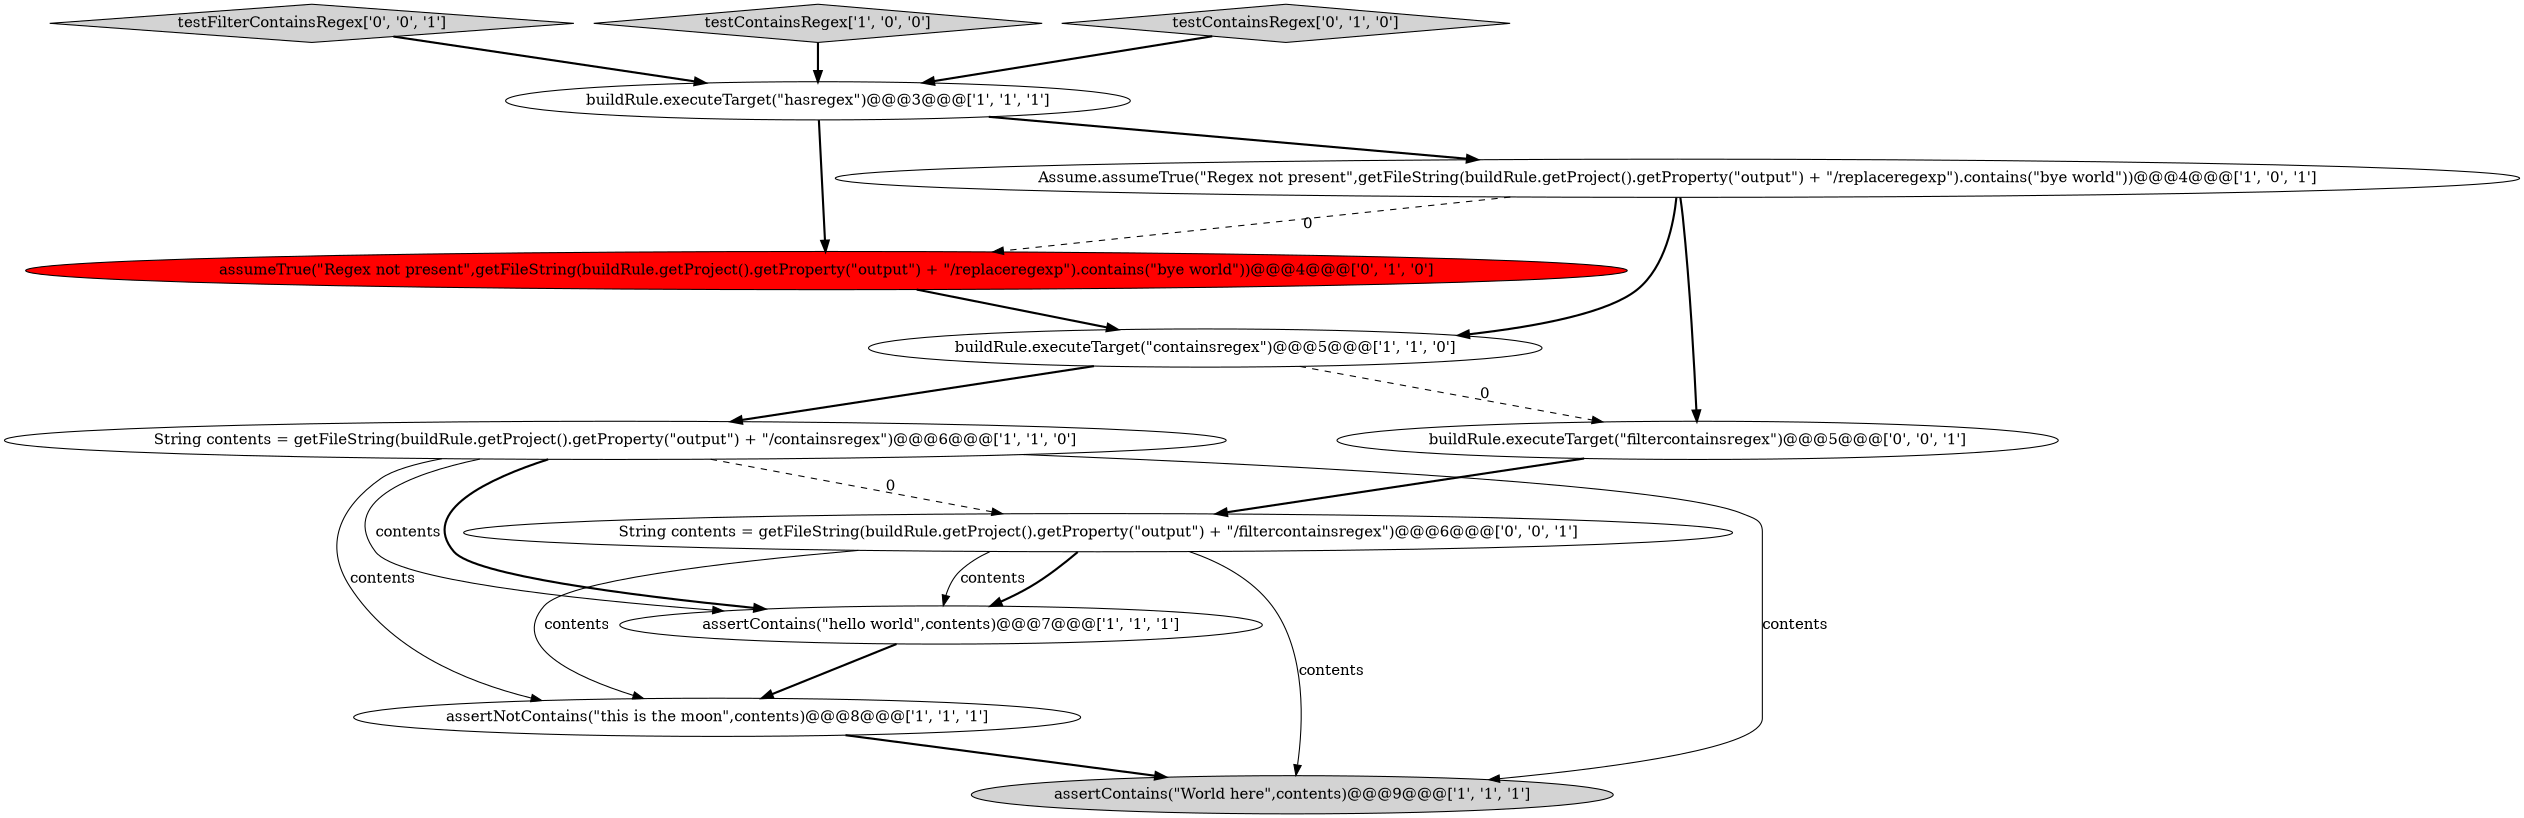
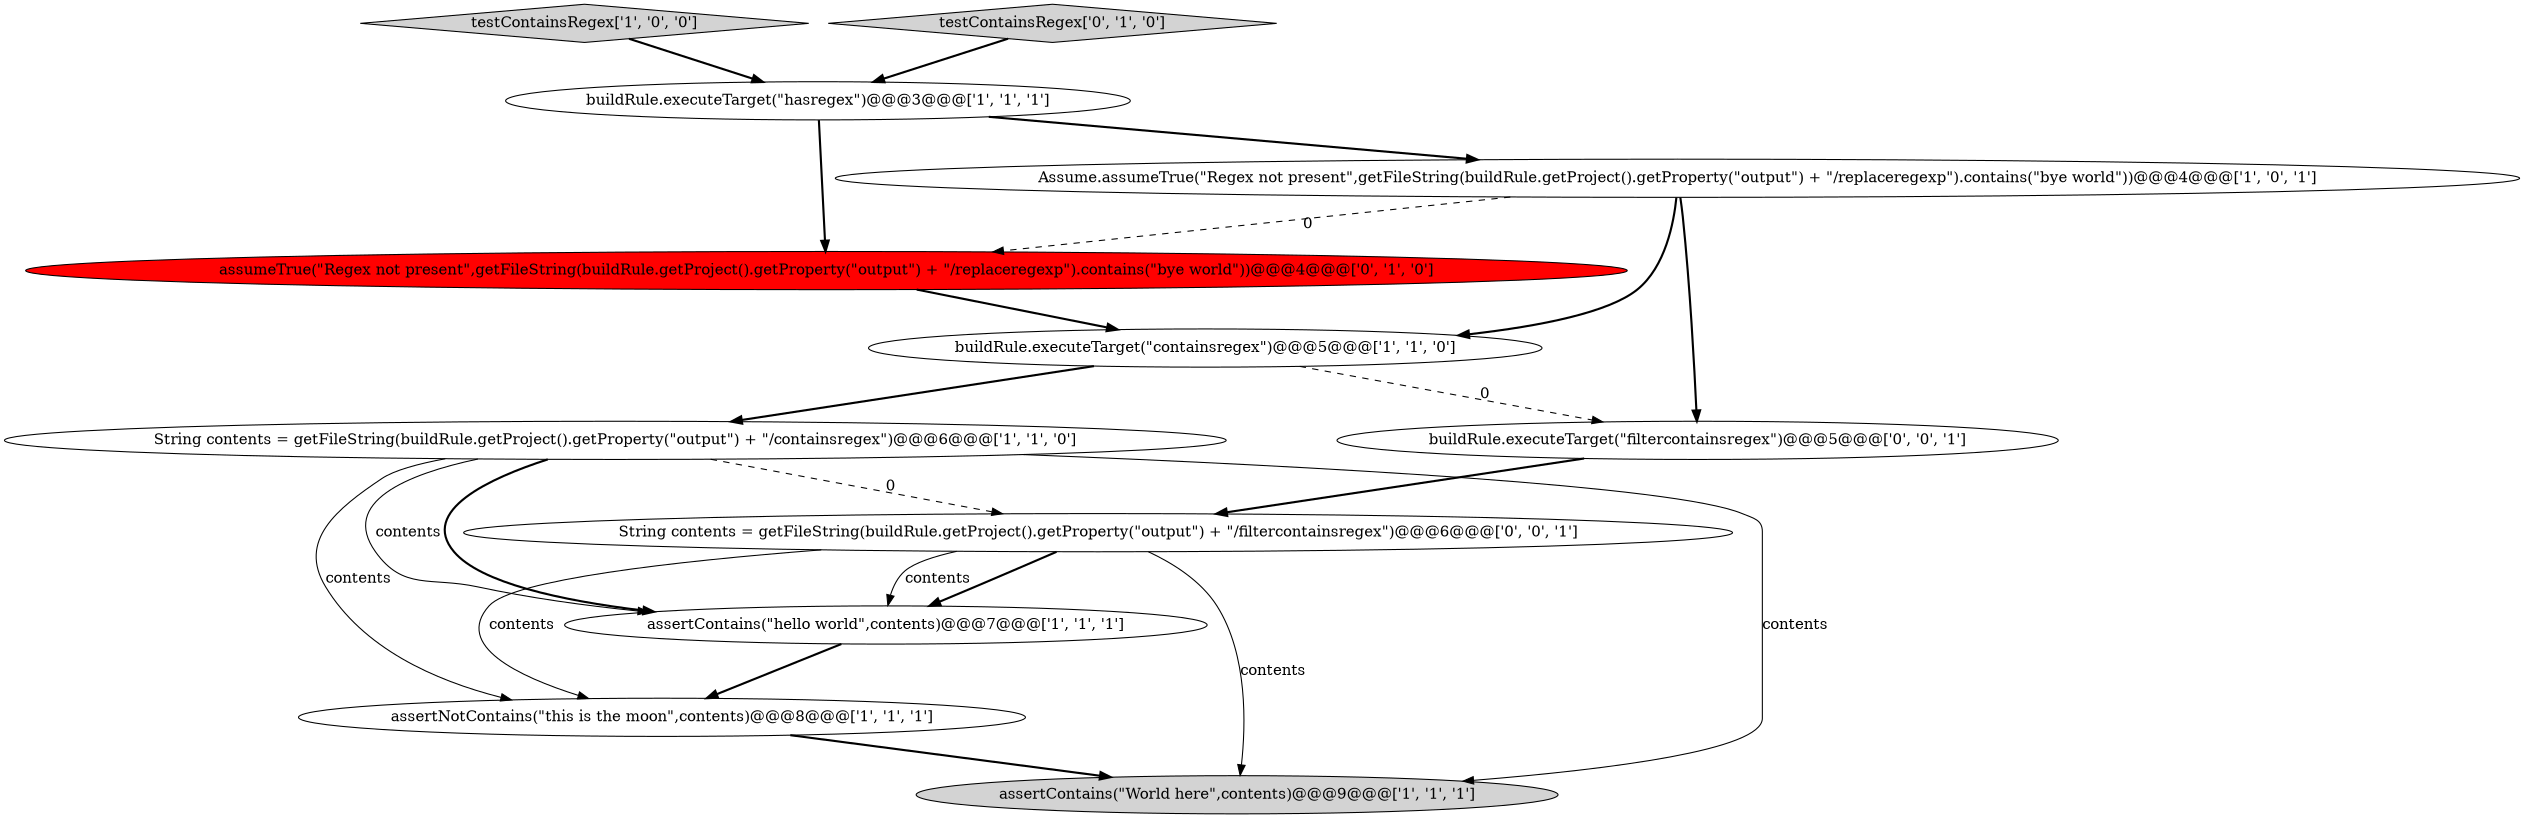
(312, 23) -> none
